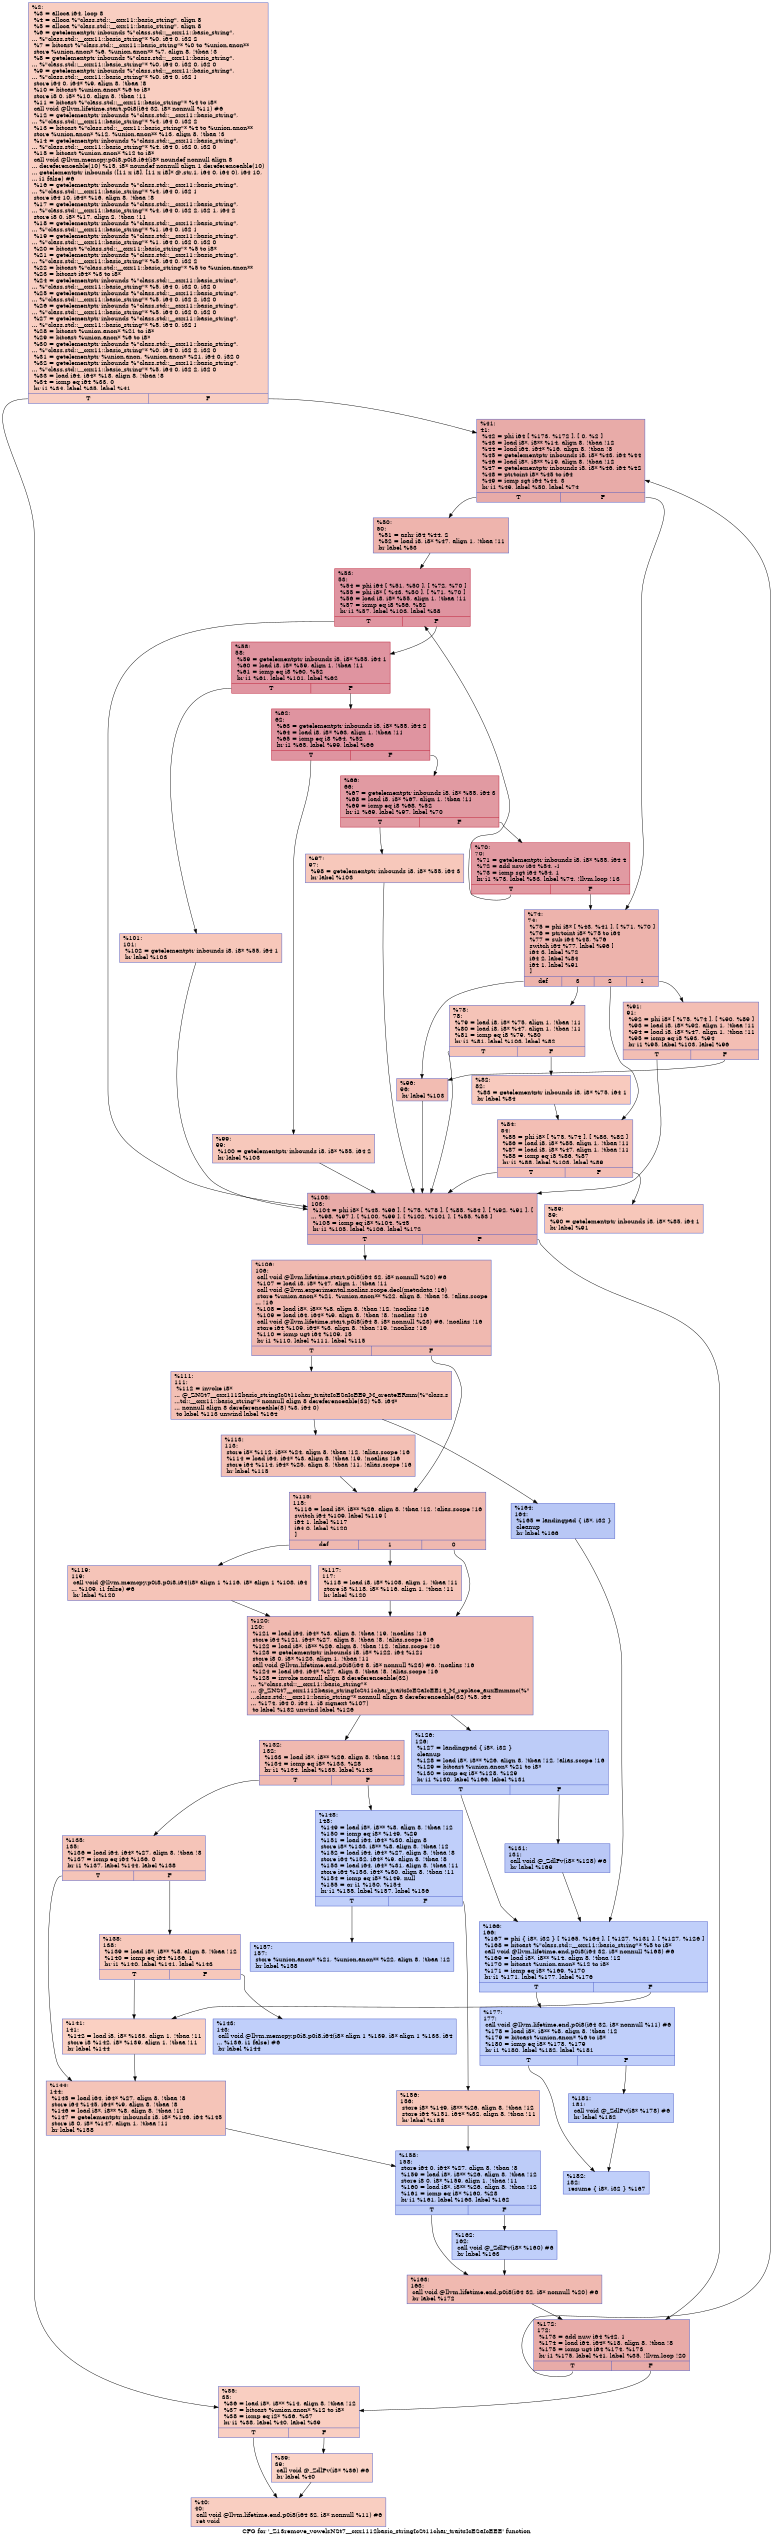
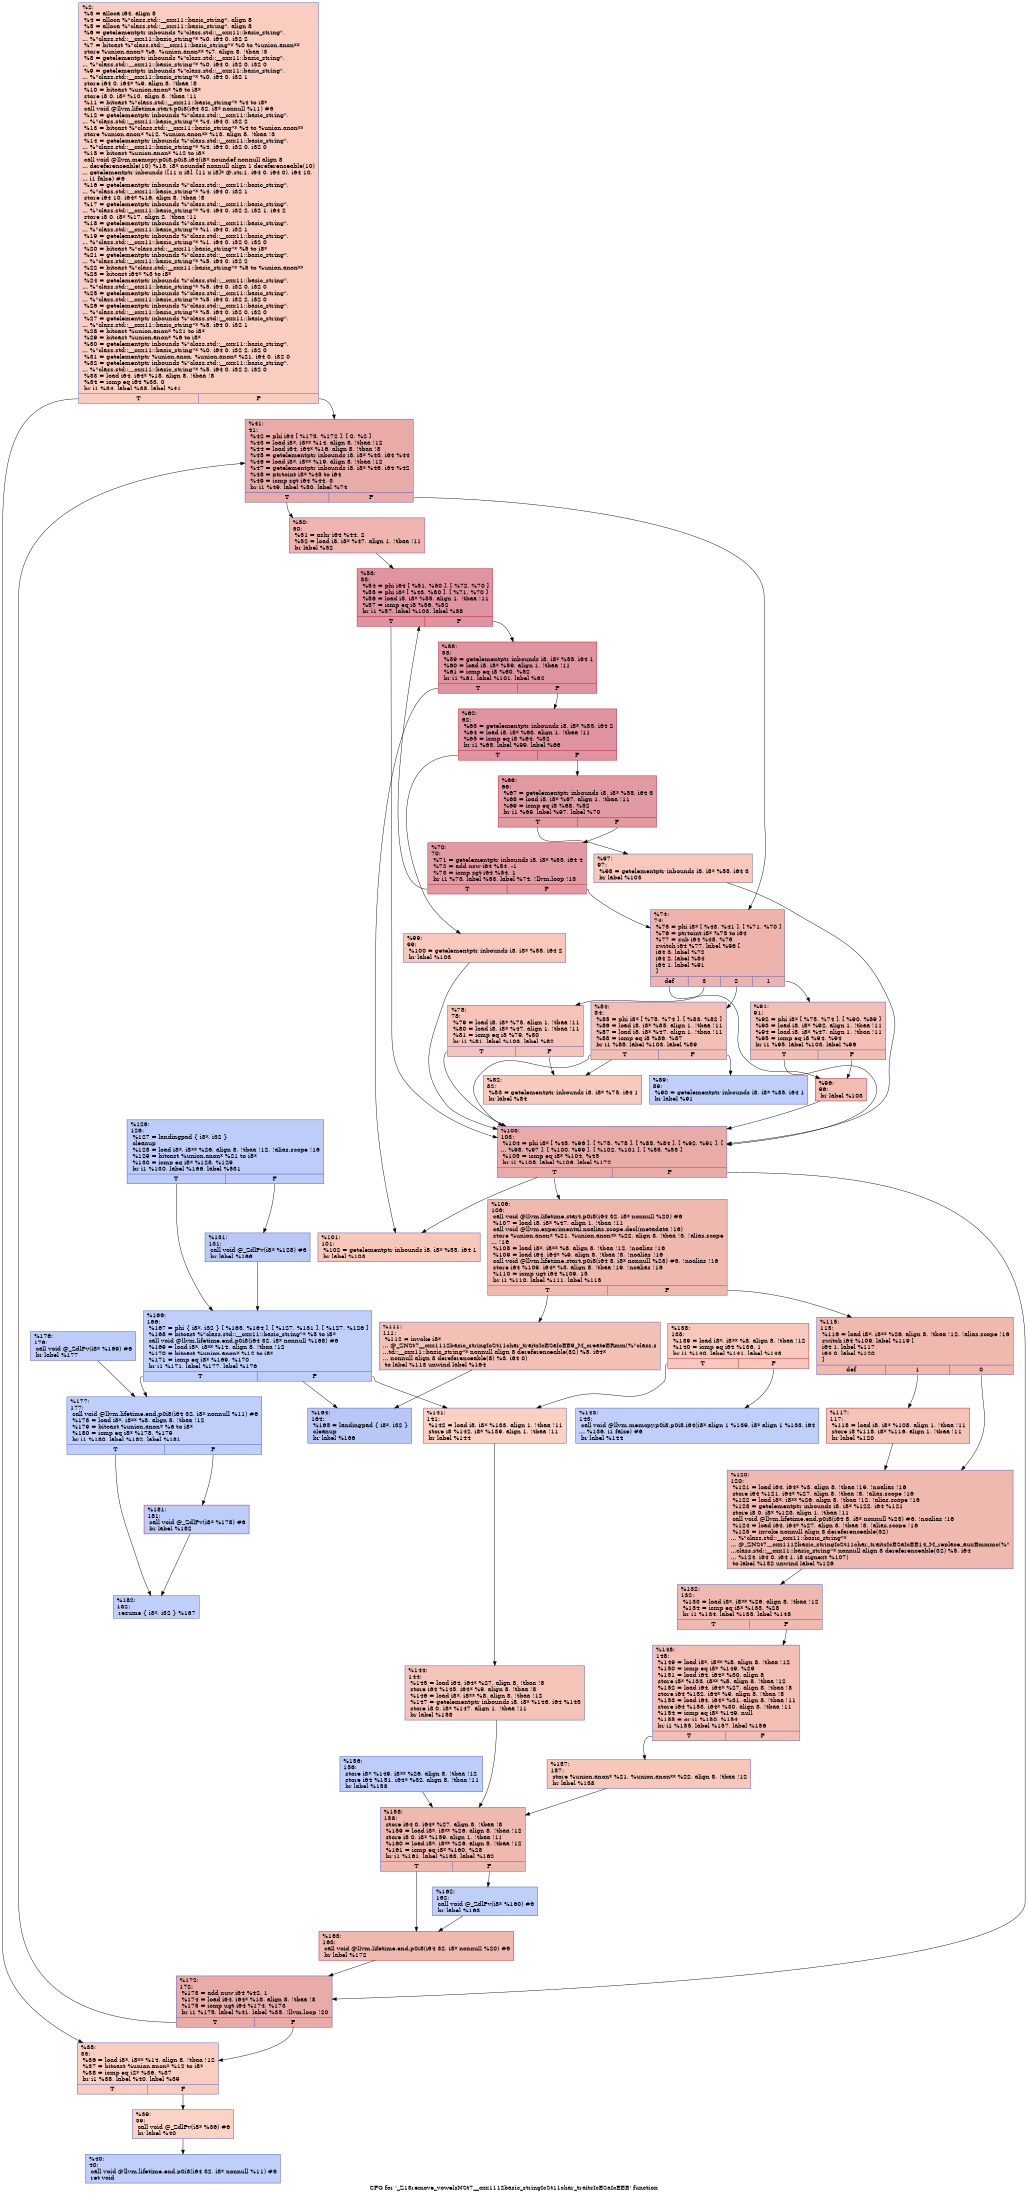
(68, 14) -> (119, 14)
(397, 548) -> (313, 548)
(671, 1038) -> (798, 1038)
(422, 1090) -> (841, 1090)
(556, 1110) -> (601, 1066)
(182, 1123) -> (480, 1201)
(624, 1219) -> (729, 1090)
none -> (83, 1346)
(318, 1456) -> none
(189, 1583) -> none
(390, 1583) -> (898, 1426)
(310, 1704) -> (790, 1557)
(459, 1722) -> none
(622, 1724) -> (318, 1393)
(470, 1780) -> (186, 1169)
none -> (568, 1801)
(134, 1858) -> none
(389, 1858) -> (726, 1693)
(531, 1867) -> (231, 1257)
(170, 1957) -> (738, 1346)
(352, 1957) -> (649, 1774)
(468, 1994) -> none
(468, 2108) -> (411, 1774)
(621, 2108) -> (197, 1519)
(468, 2183) -> (453, 1839)
(504, 2289) -> (416, 1946)
(260, 2468) -> none
(288, 2512) -> (183, 2169)
